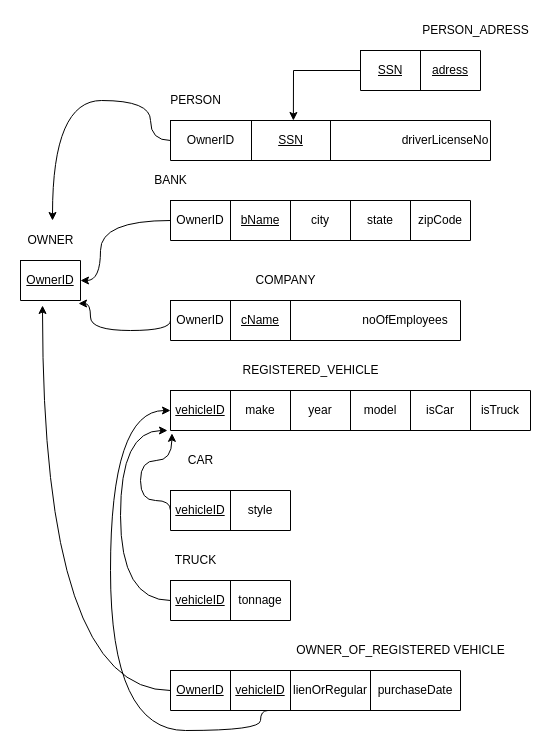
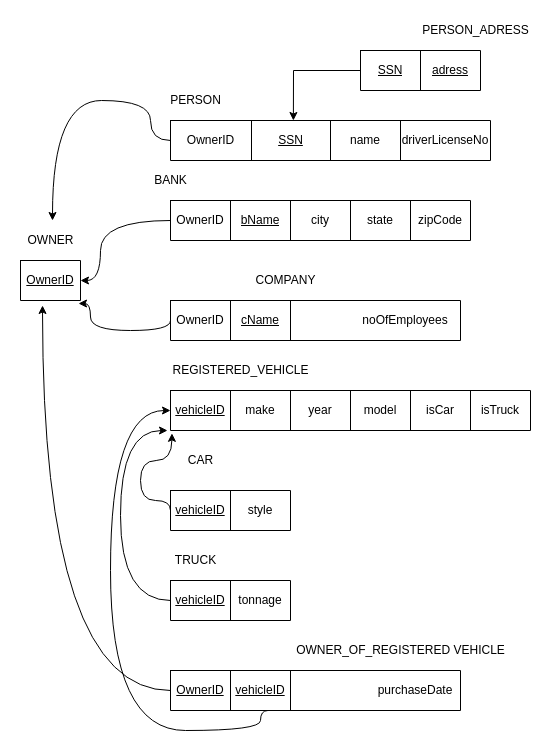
none -> (366, 141)
(311, 371) -> (241, 371)
(331, 691) -> none
